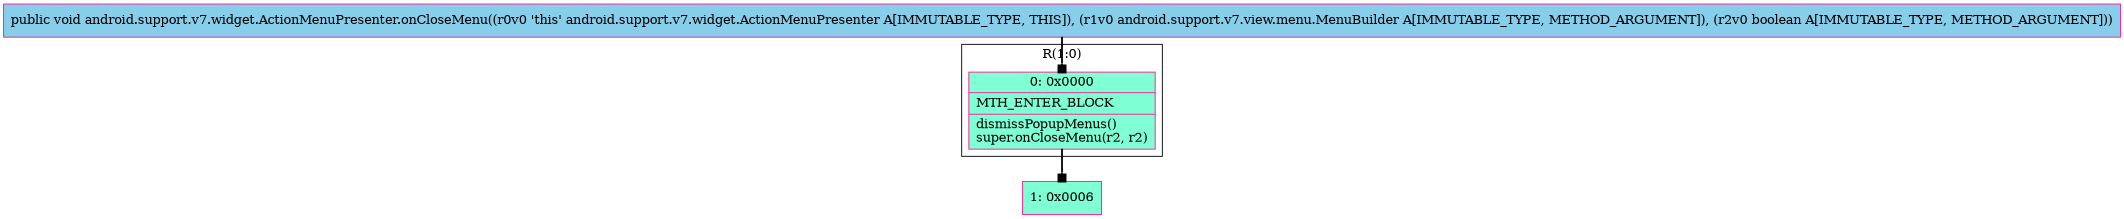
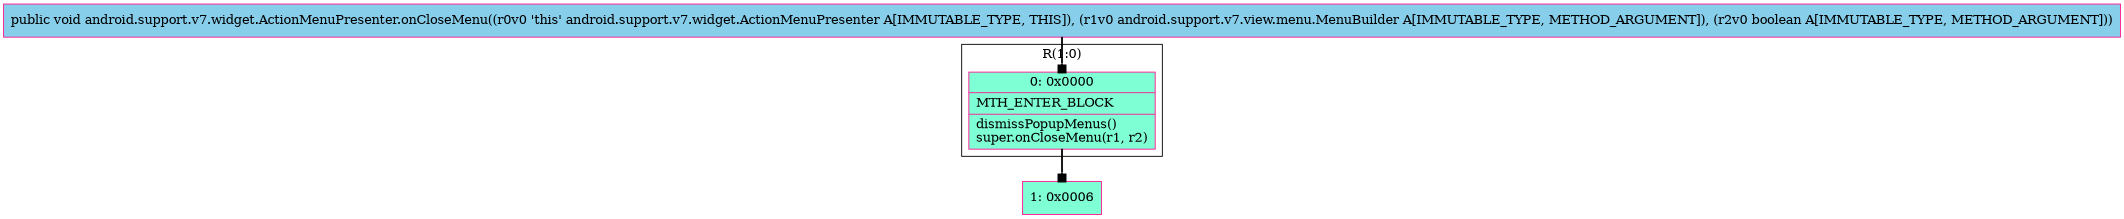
(1062, 138) -> (1062, 138)
